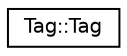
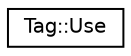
(64, 28) -> (66, 28)
